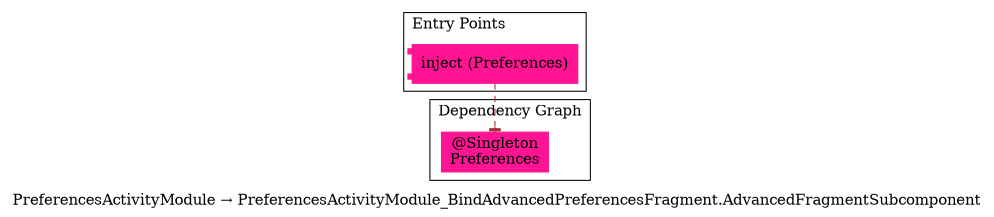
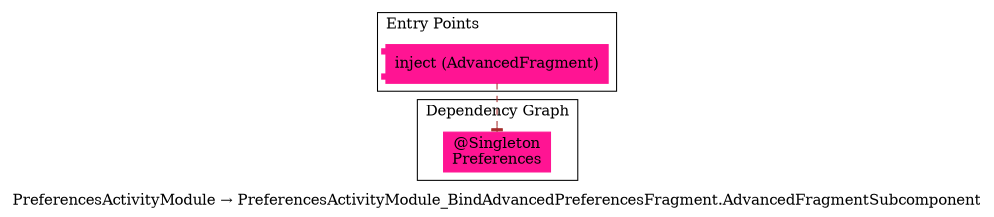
(495, 64) -> (497, 64)
